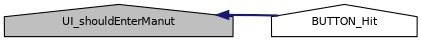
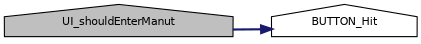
(253, 15) -> (247, 29)
